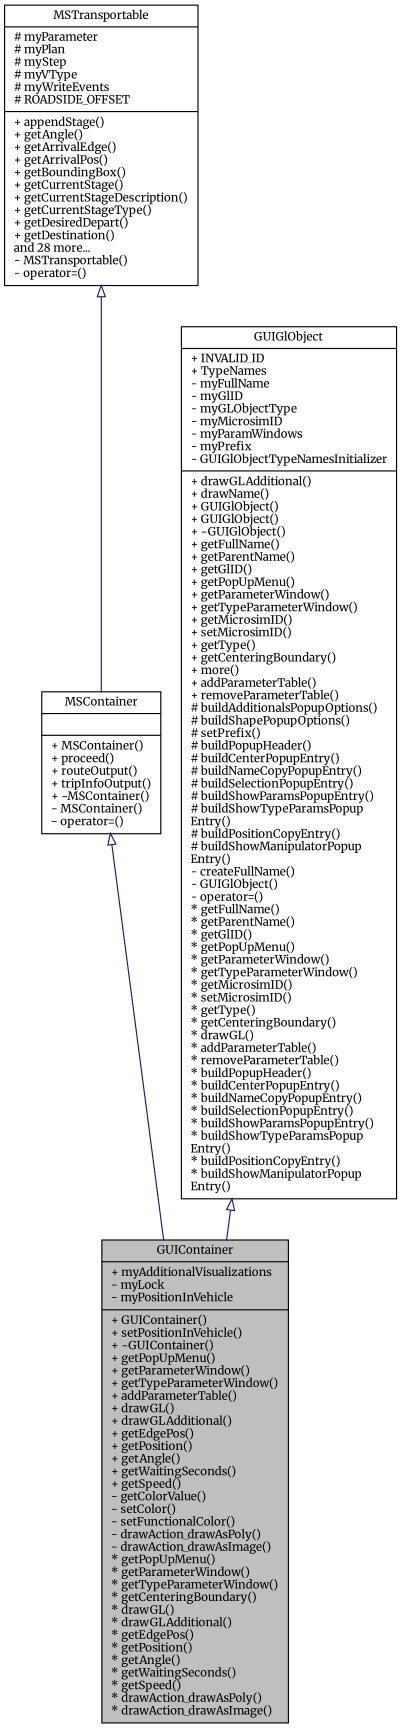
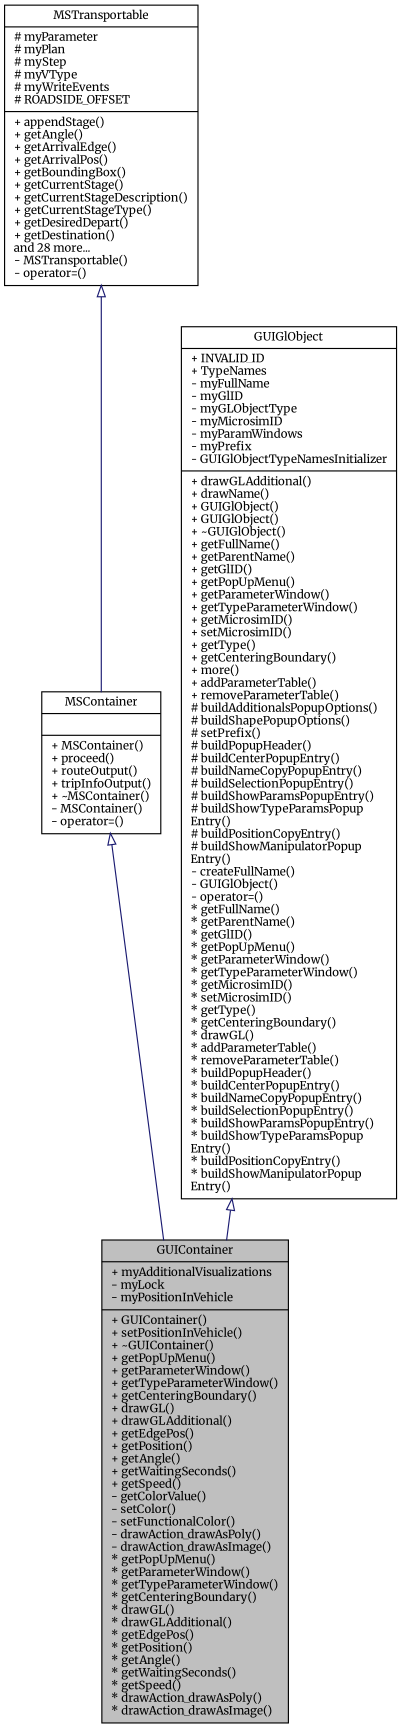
(175, 1396) -> (184, 1396)
